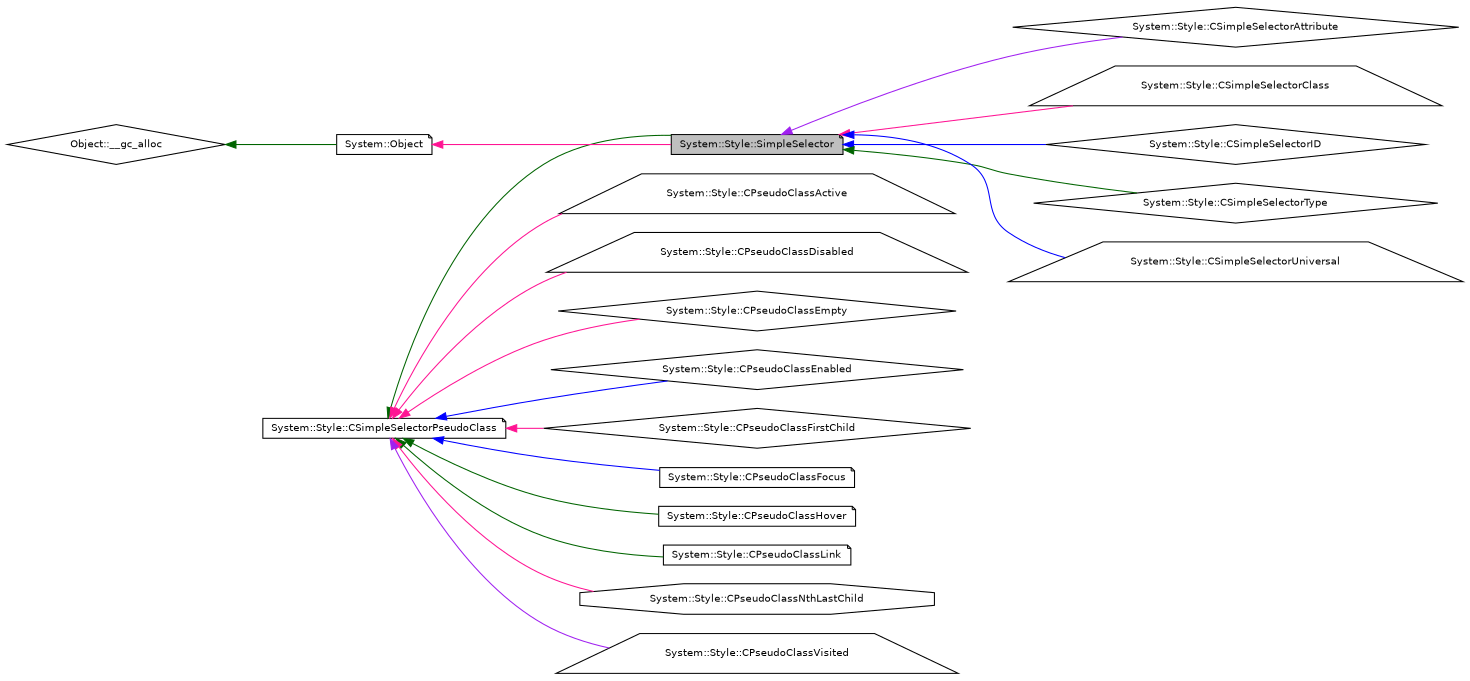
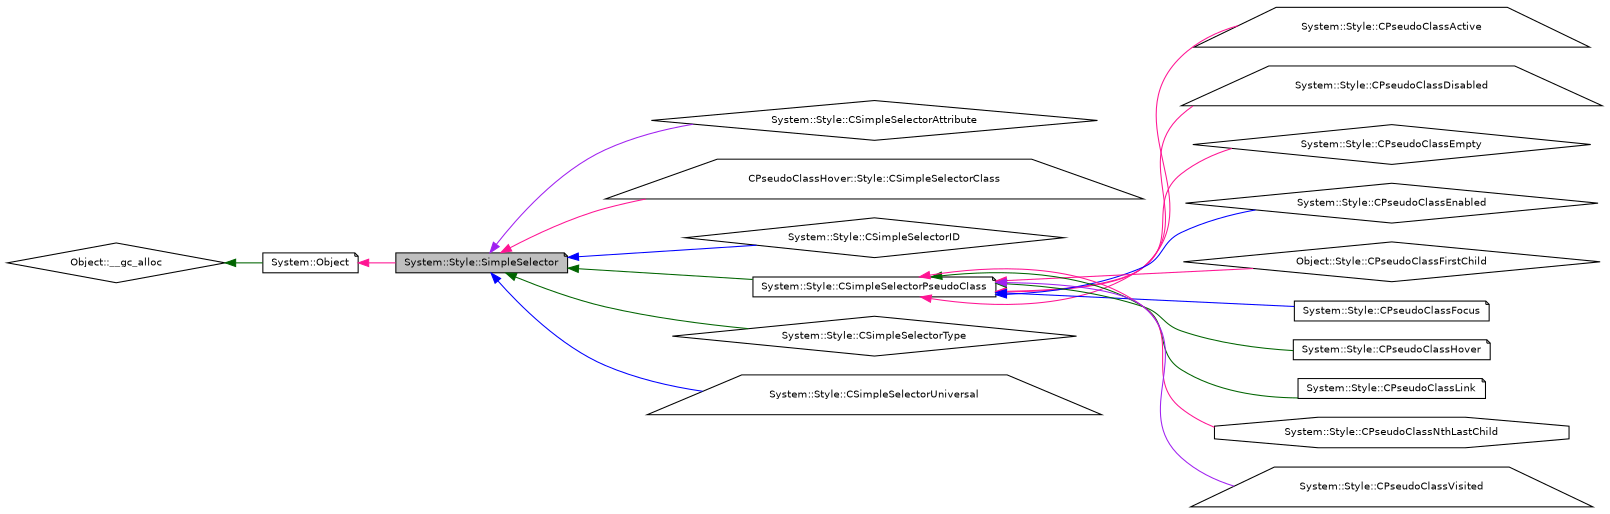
(1236, 86) -> (874, 179)
(484, 218) -> (666, 274)
(757, 428) -> (1392, 262)
